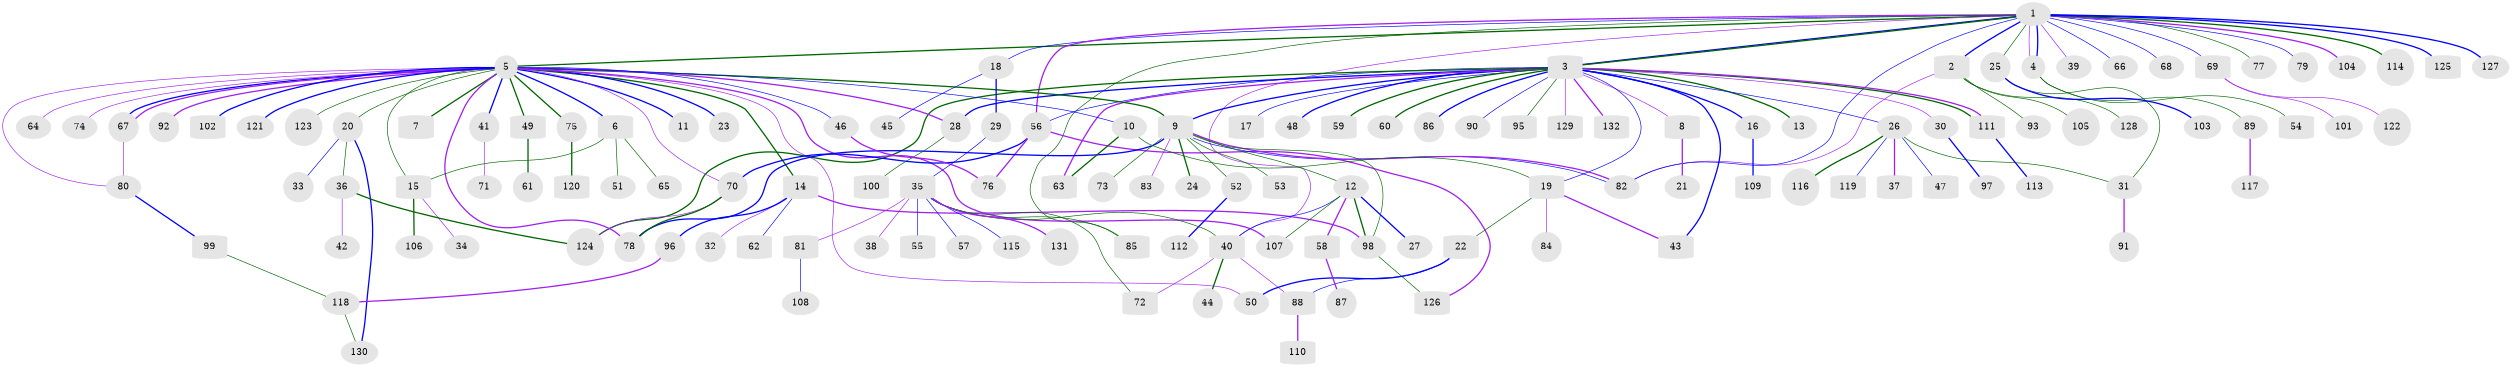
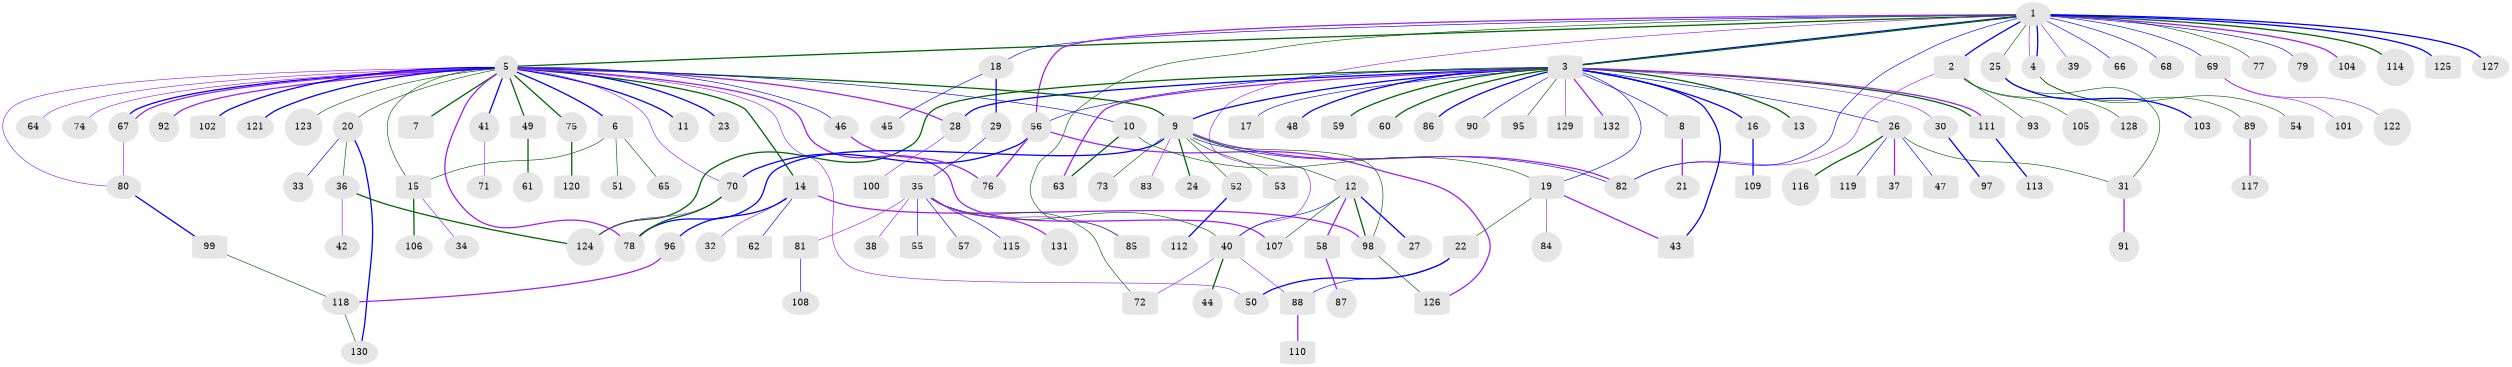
(1630, 96) -> (1630, 96)
(901, 165) -> (901, 165)
(1025, 217) -> (1025, 217)
